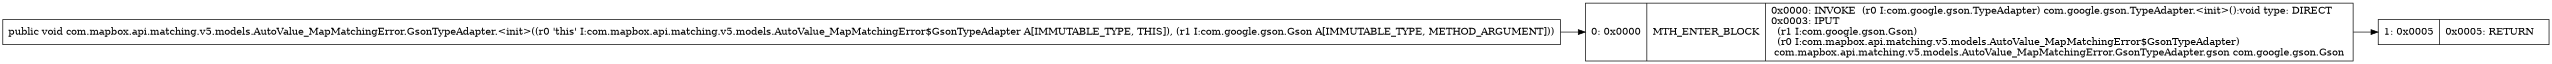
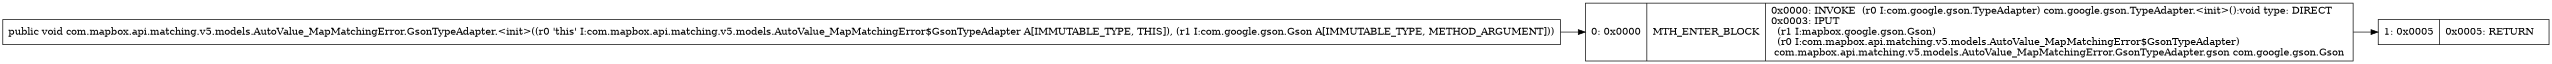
(1844, 32) -> (1854, 32)
